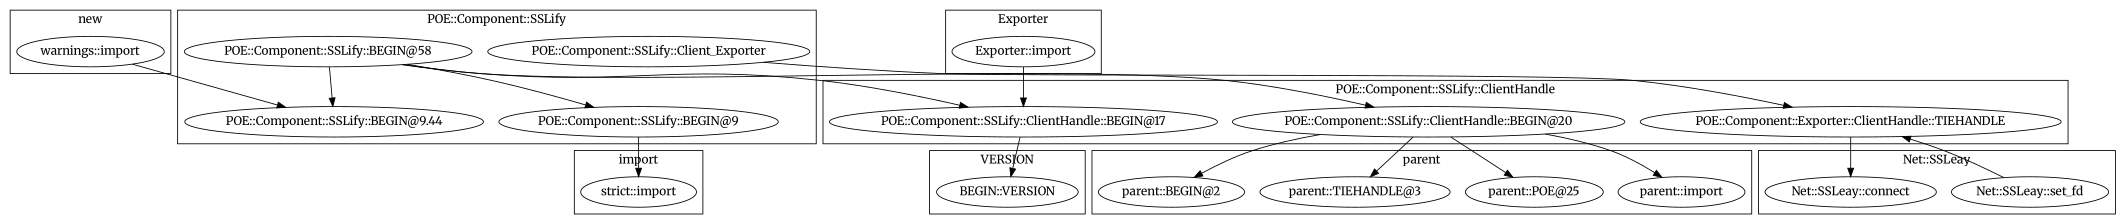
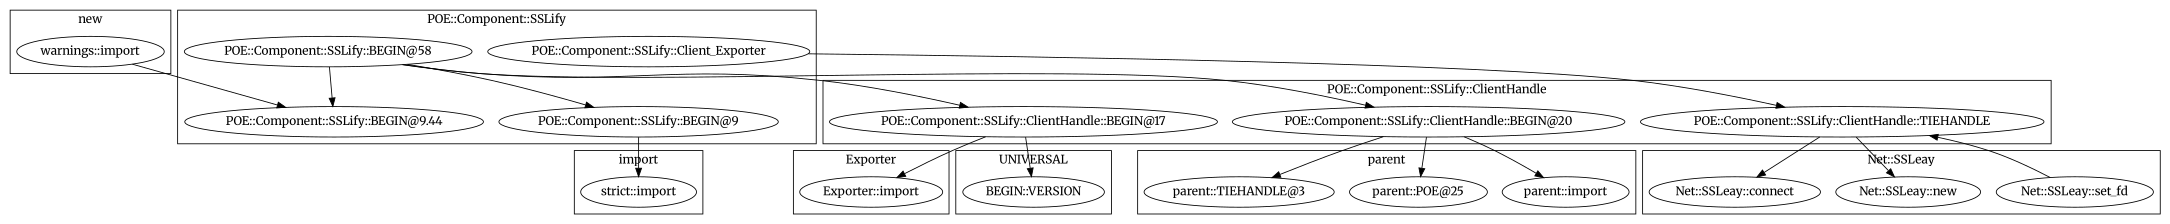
(1023, 86) -> (941, 156)
(1851, 122) -> (1842, 122)
(1007, 160) -> (1034, 160)
(1171, 192) -> none
none -> (1908, 192)
